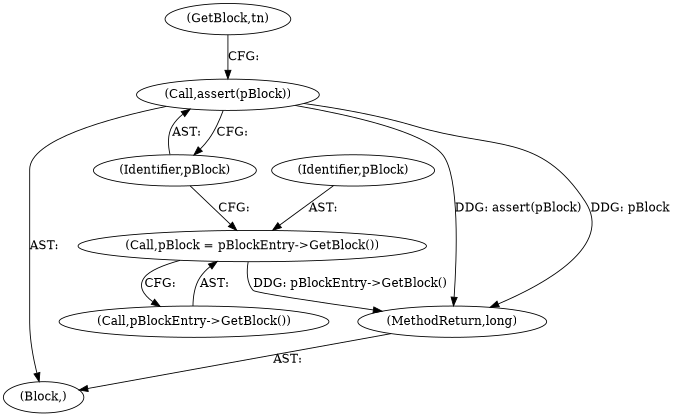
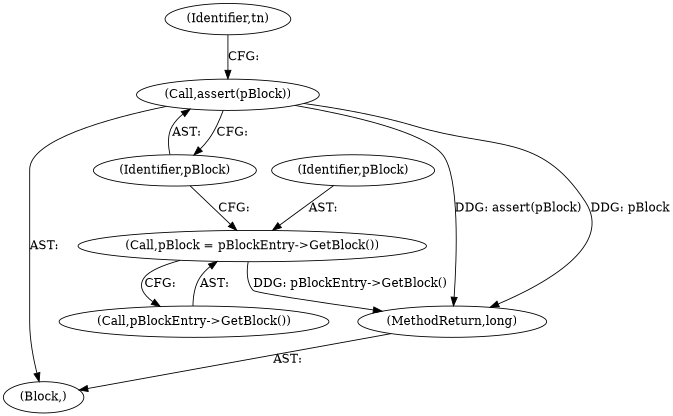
(228, 19) -> (228, 19)
